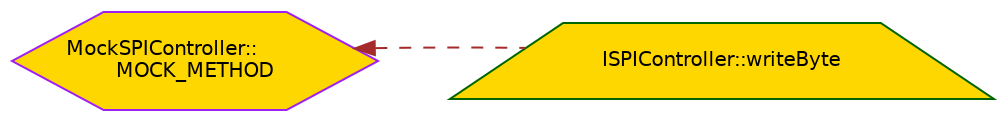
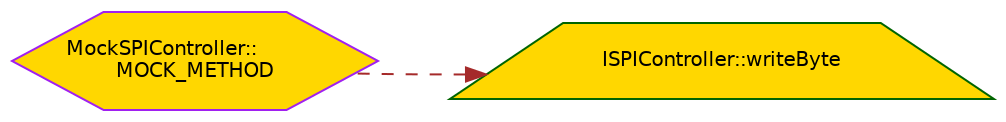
(451, 48) -> (410, 74)
